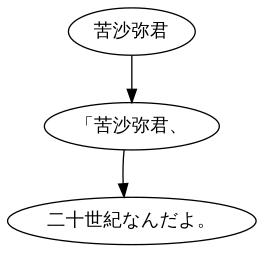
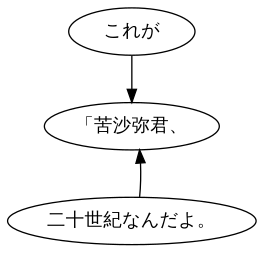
(132, 32) -> (132, 32)
(123, 167) -> (141, 180)
